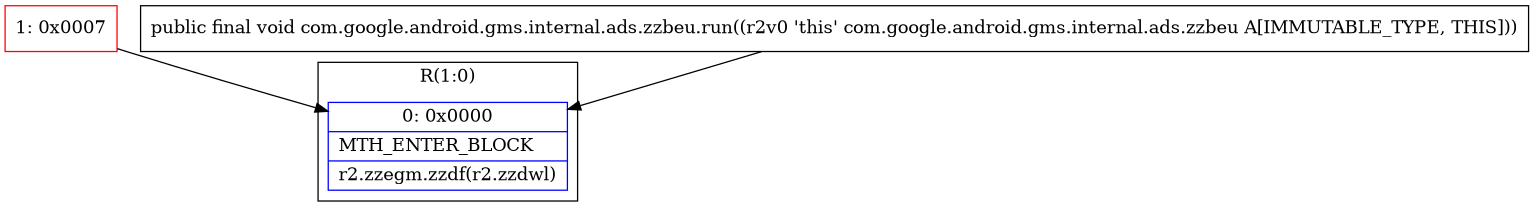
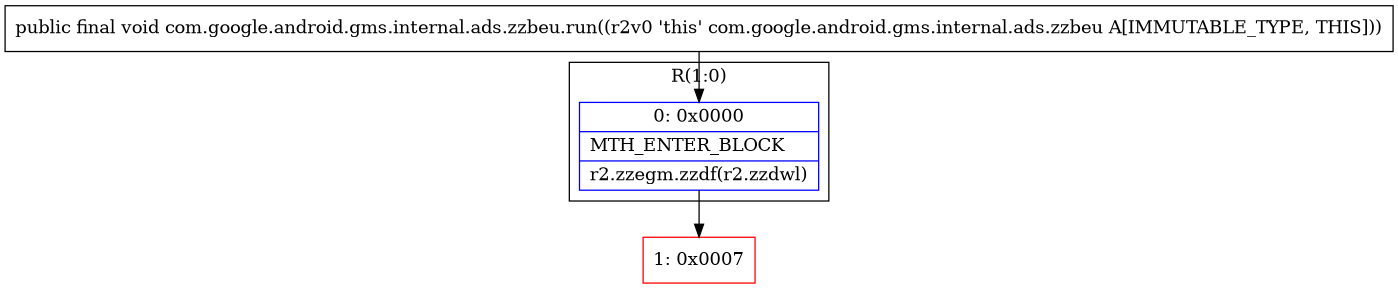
(216, 79) -> (699, 209)
